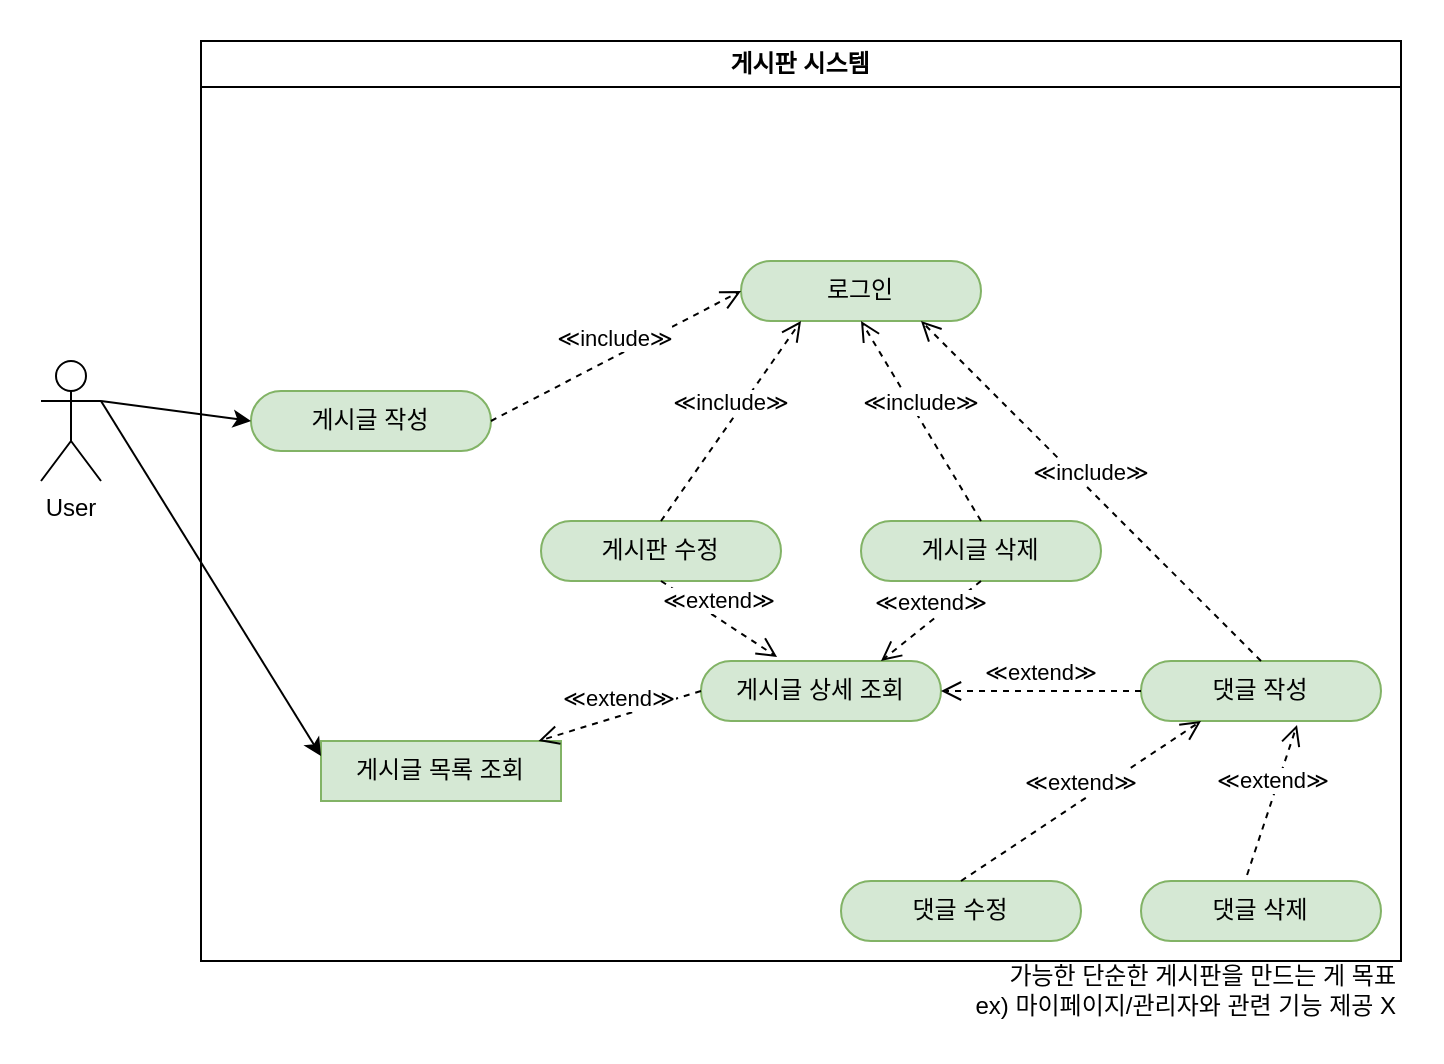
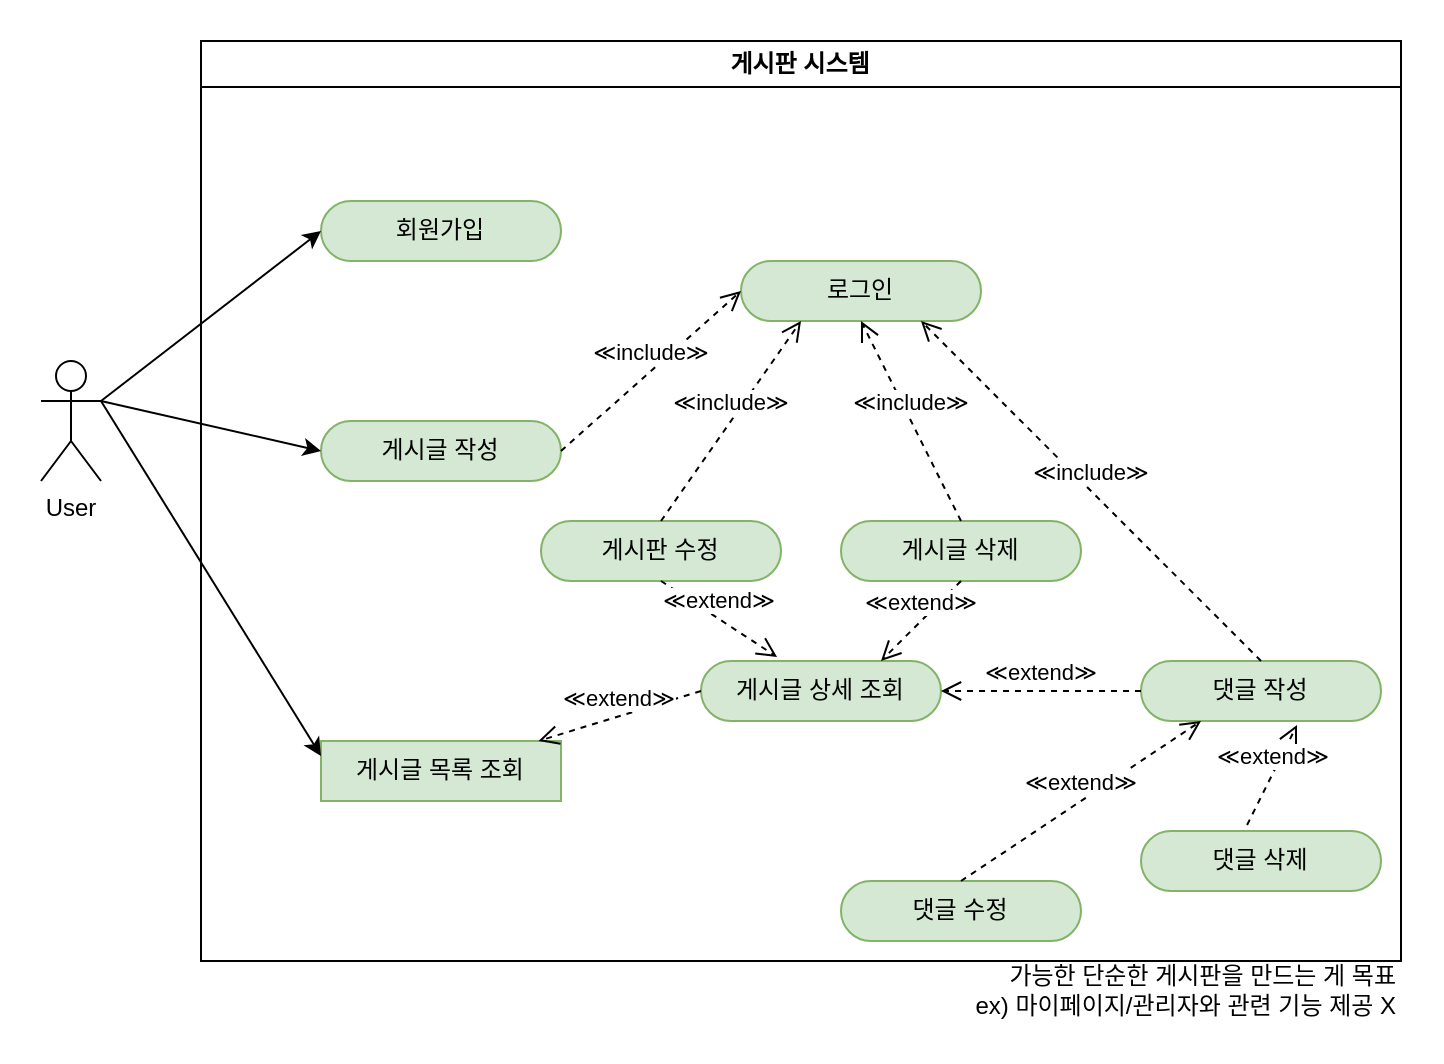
none -> (441, 231)
none -> (258, 280)
(371, 421) -> (441, 451)
(981, 551) -> (961, 551)
(1261, 911) -> (1261, 861)
